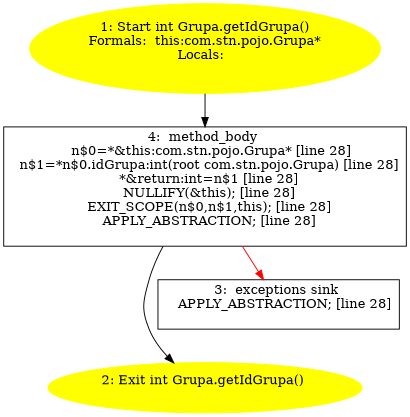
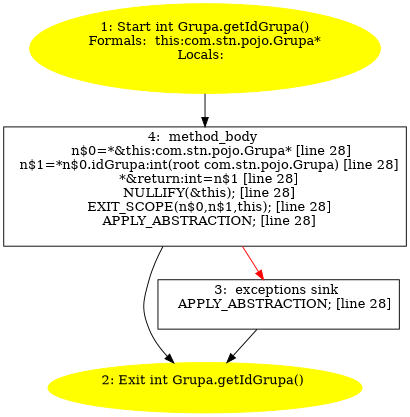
none -> (245, 342)
